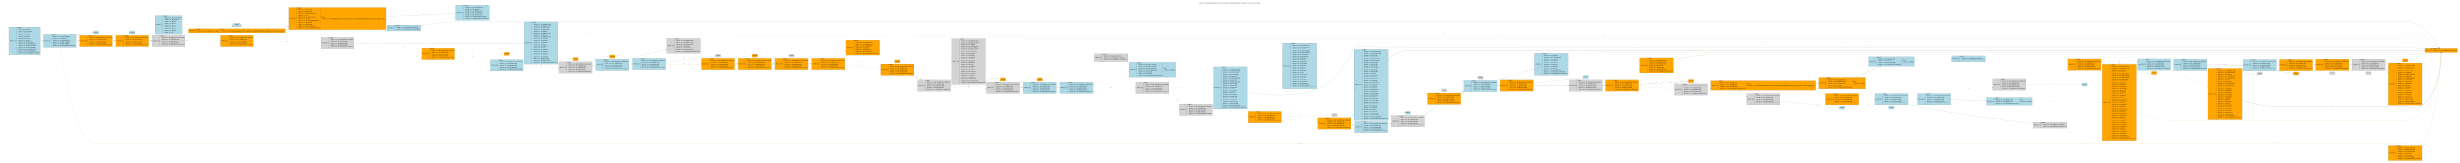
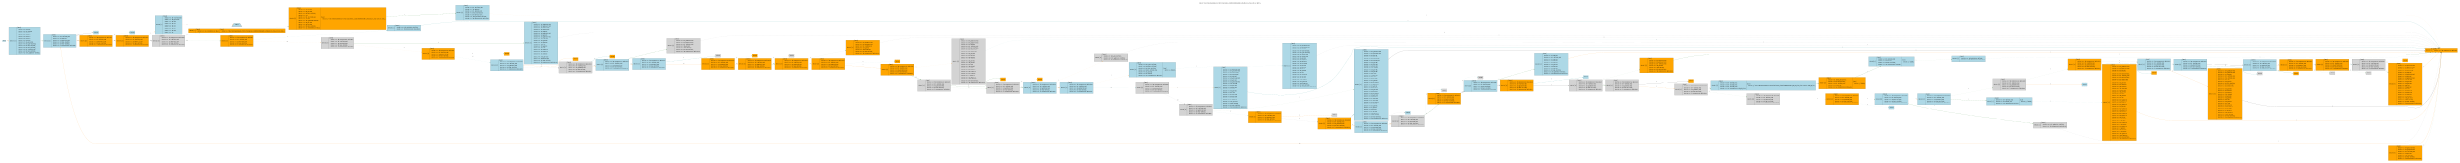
none -> (4, 41)
(1622, 85) -> (1622, 85)
(1763, 85) -> (1763, 85)
(1842, 108) -> none
